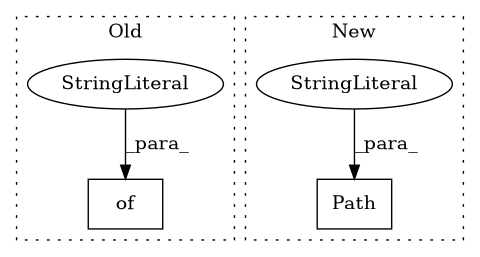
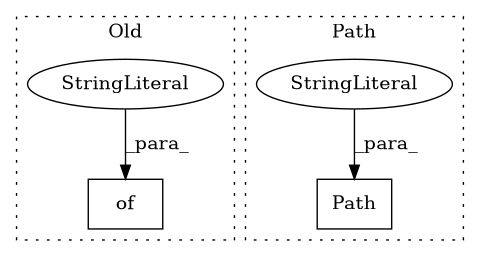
(354, 32) -> (354, 32)
